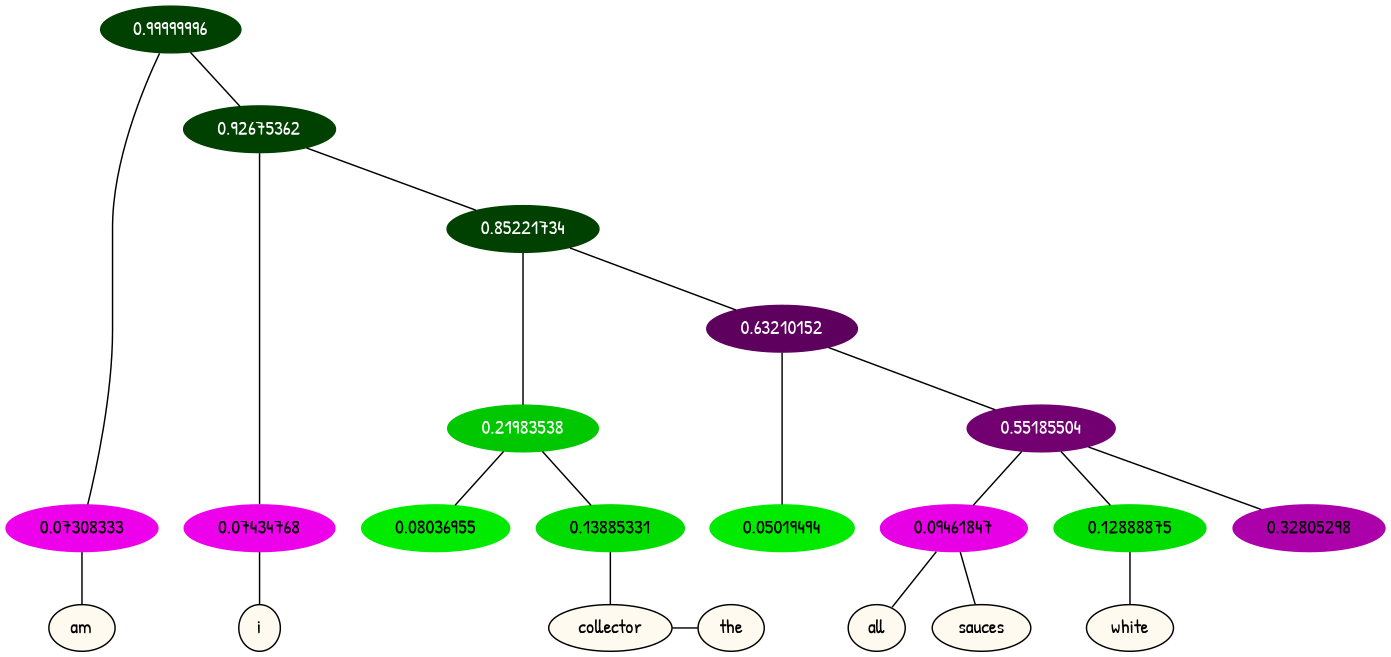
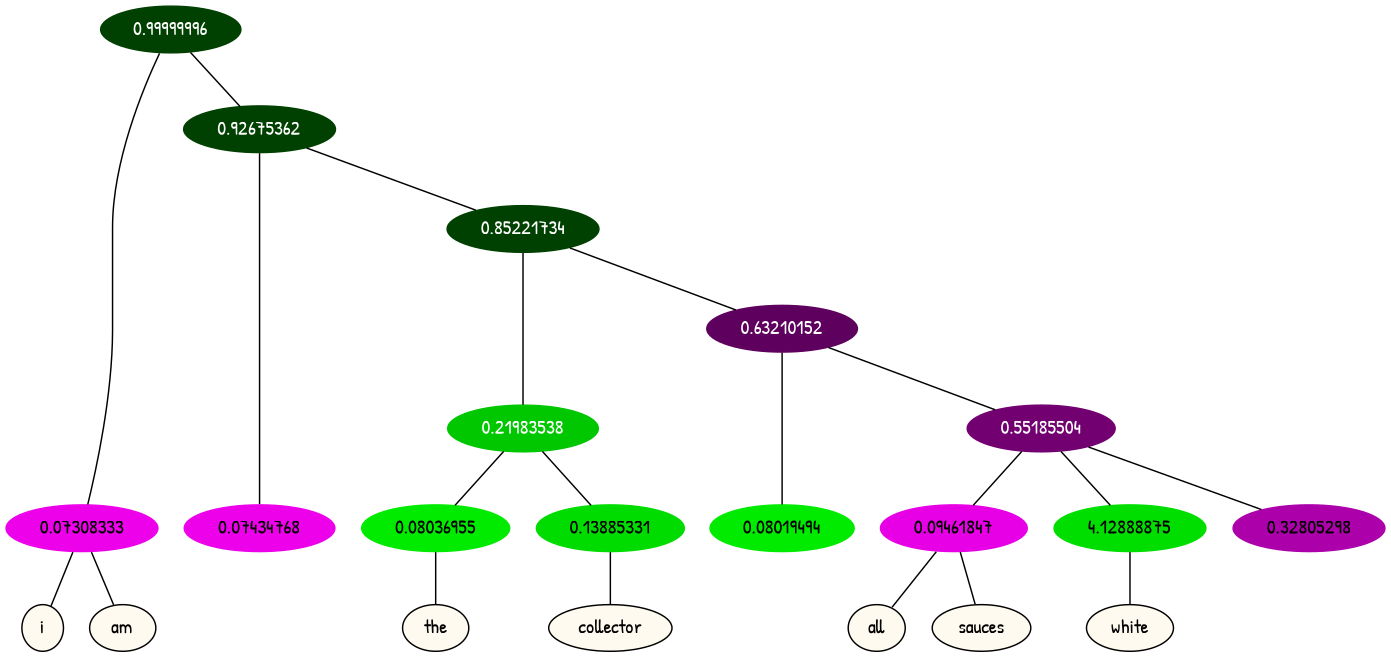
(782, 528) -> (782, 528)
(1130, 528) -> (1130, 528)
(260, 578) -> (62, 579)
(685, 628) -> (436, 578)
